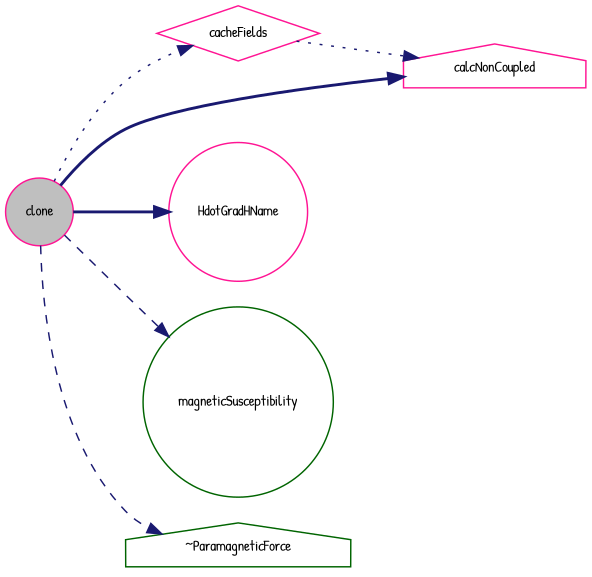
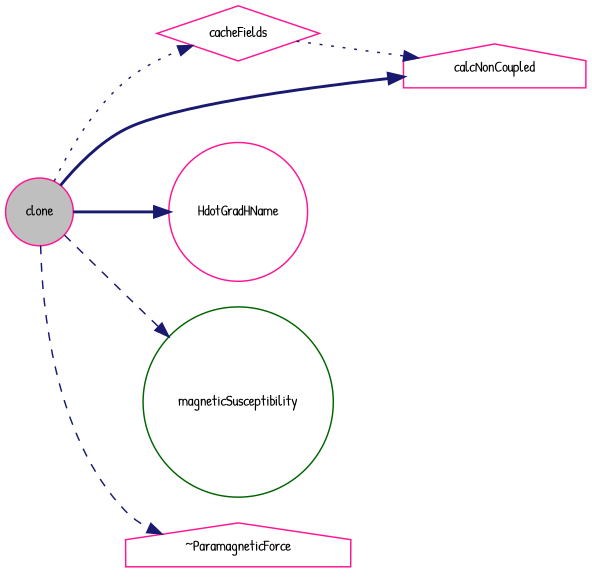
(238, 547) -> (238, 547)
